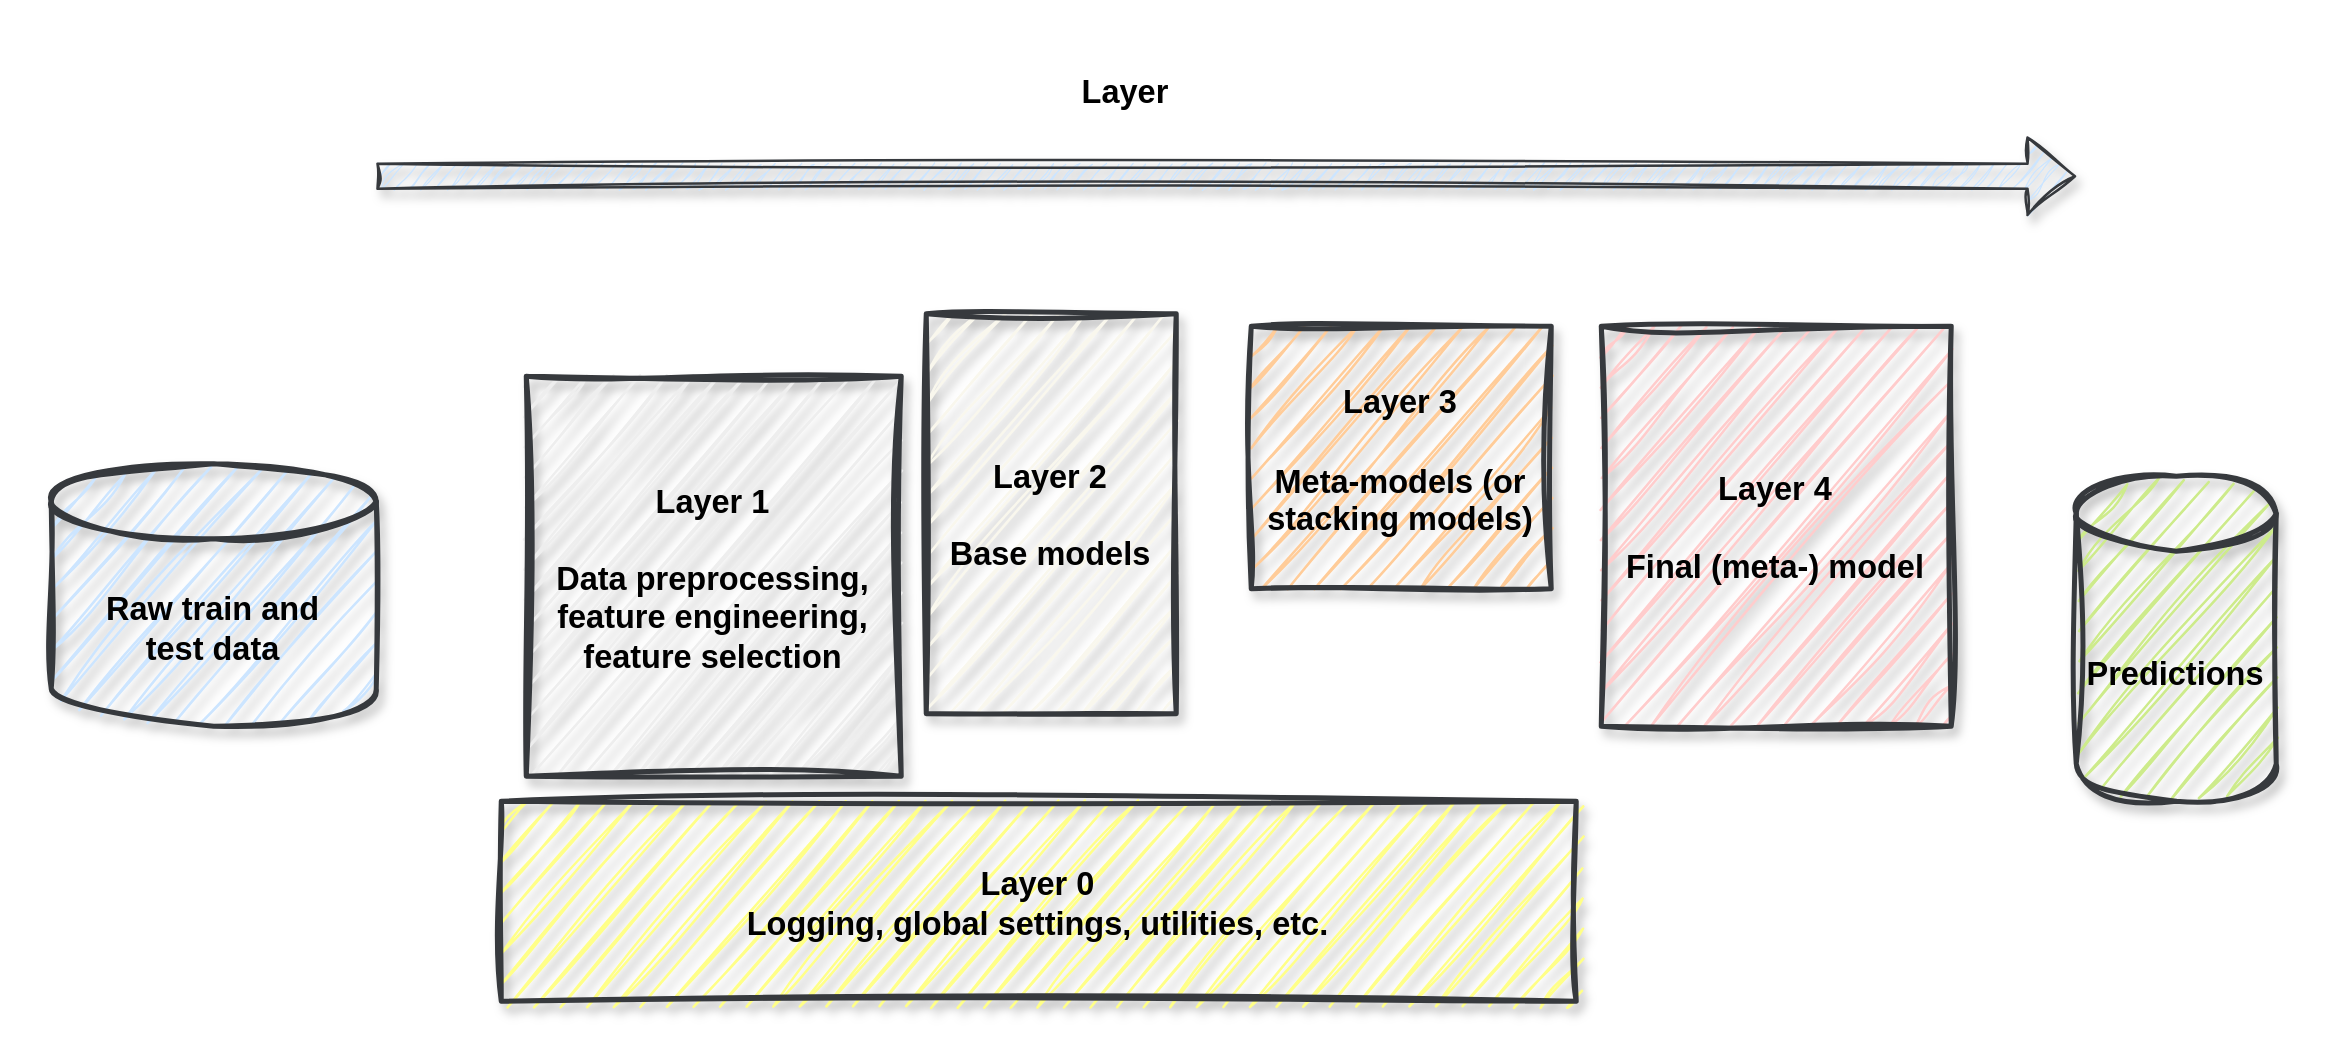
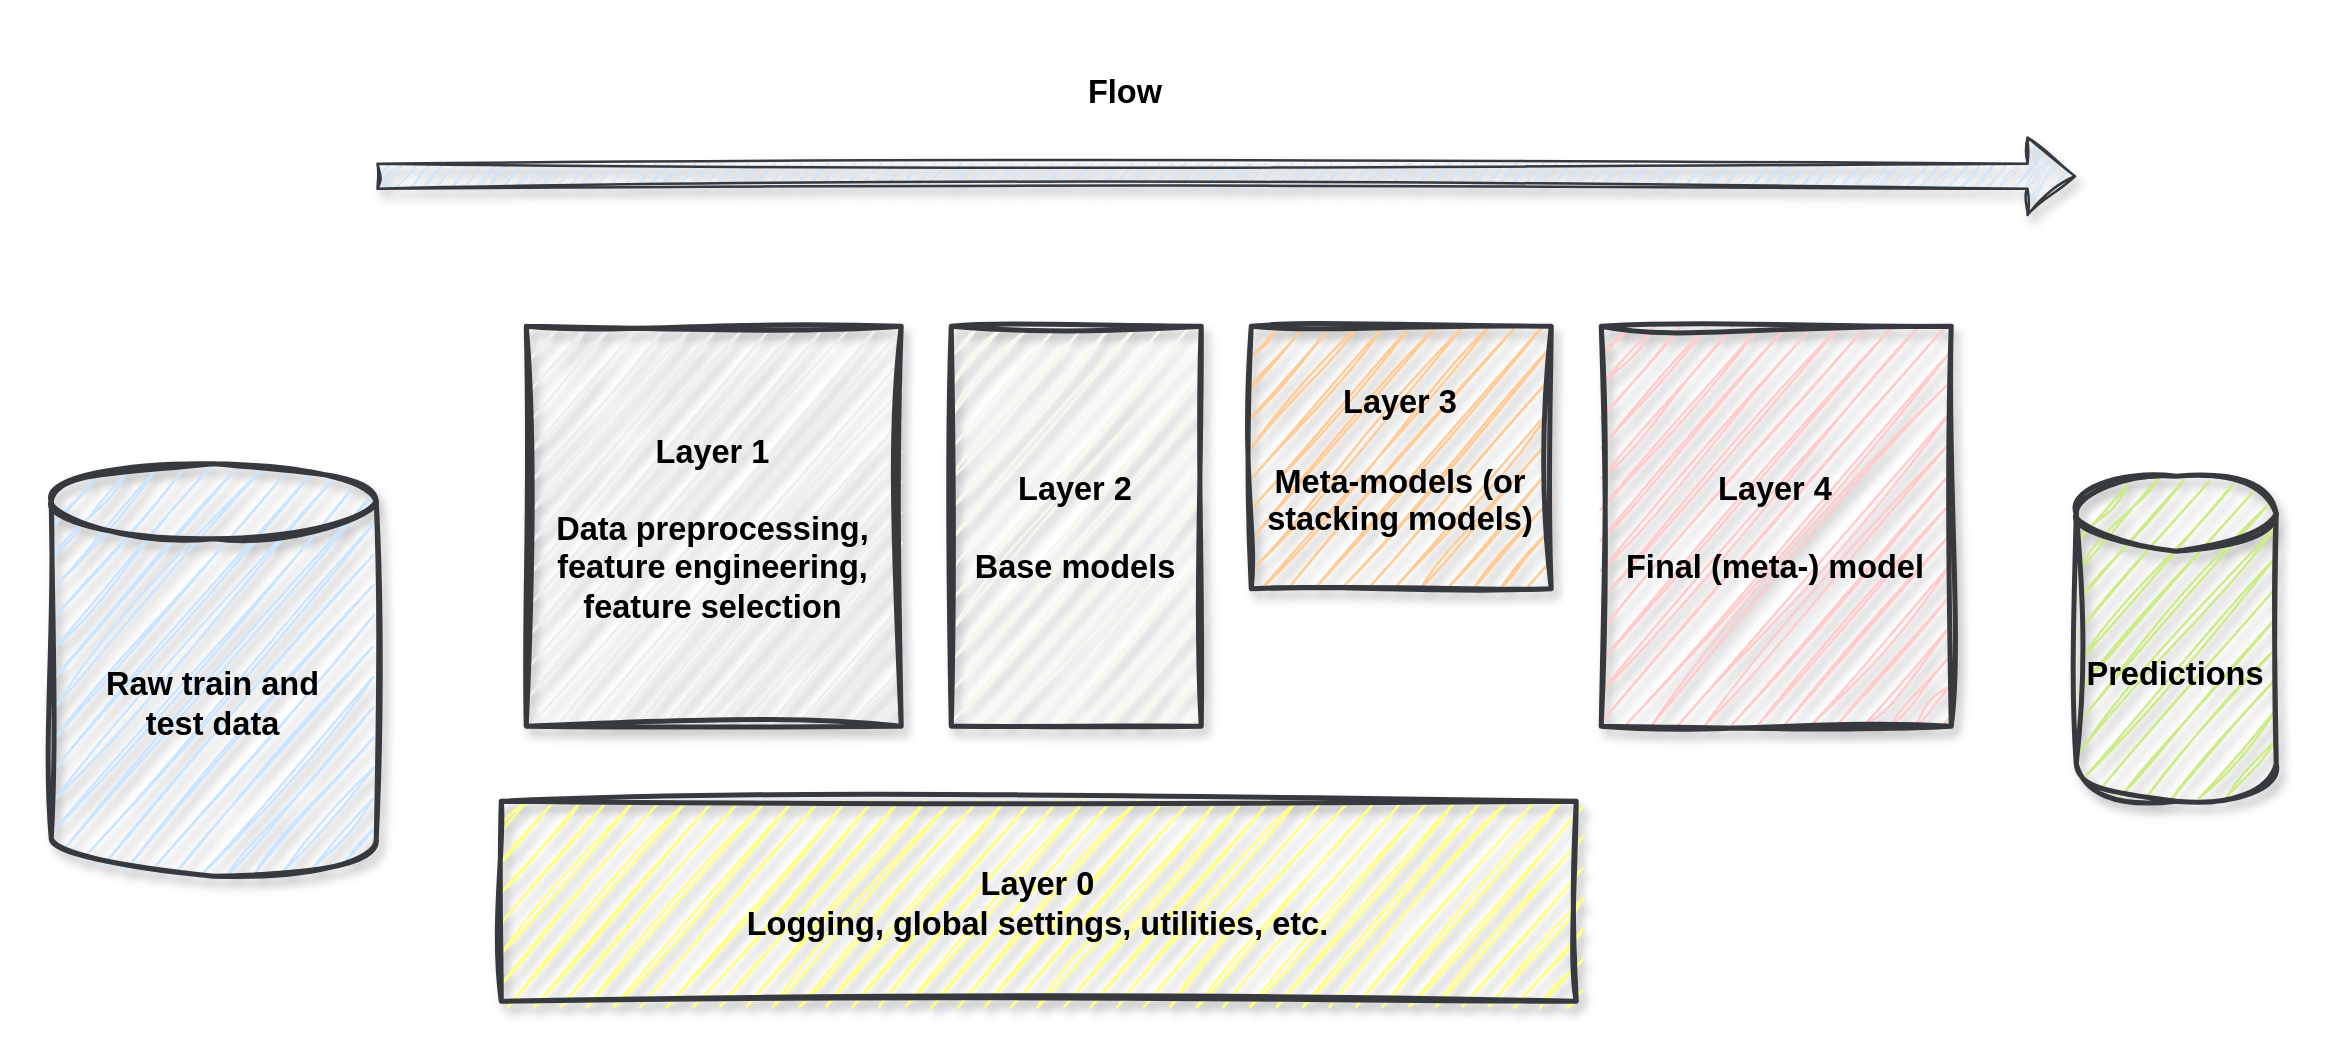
(1126, 91) -> (1126, 91)
(1051, 514) -> (1076, 526)
(714, 576) -> (714, 526)
(214, 595) -> (214, 670)
